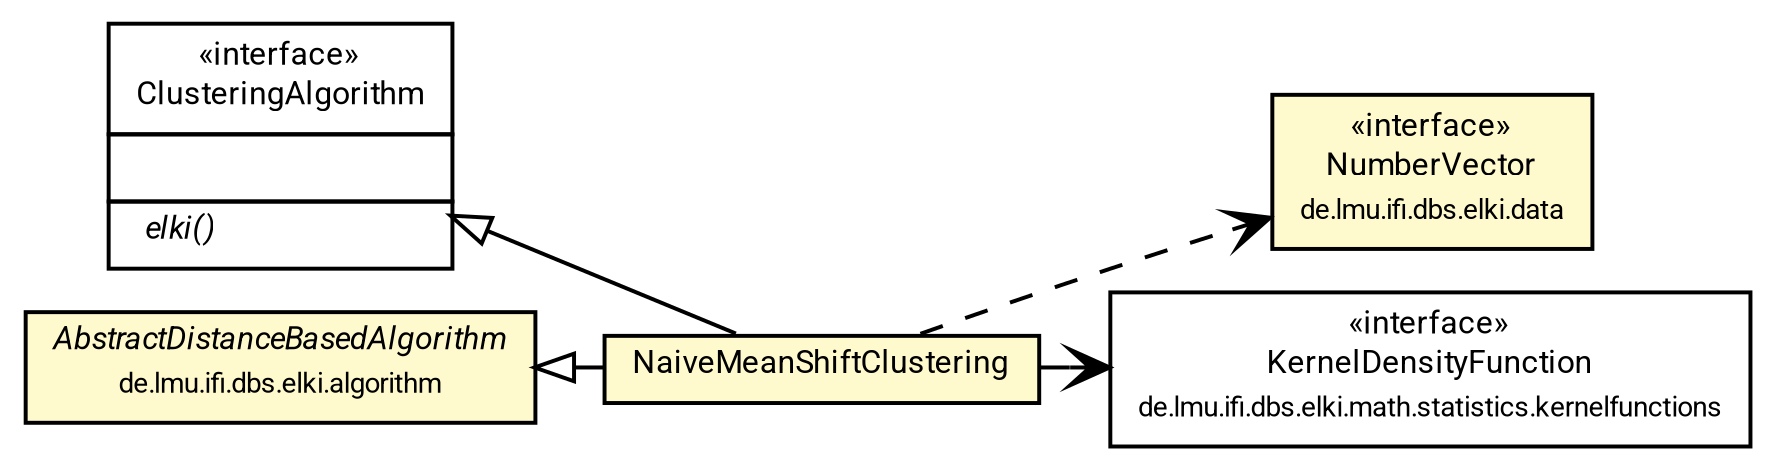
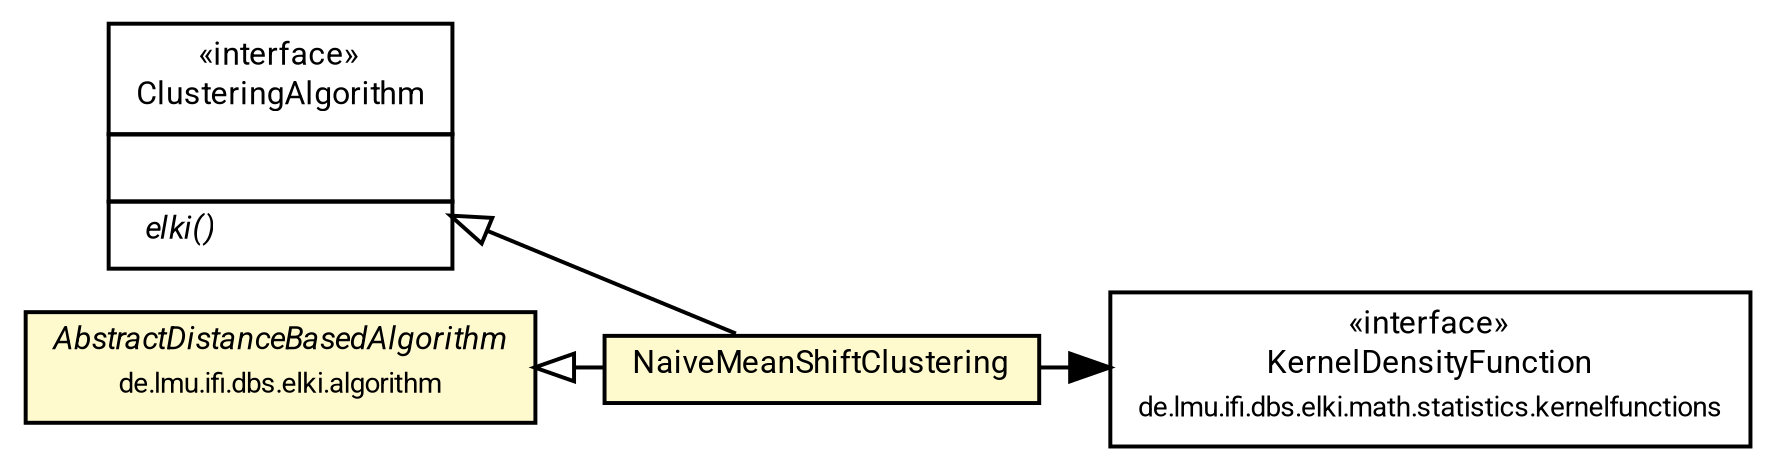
(1430, 170) -> none
(1055, 367) -> (1055, 367)
